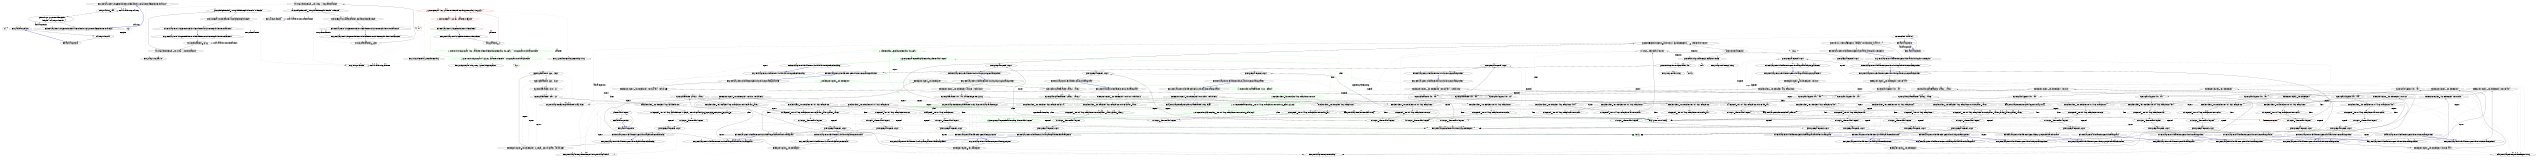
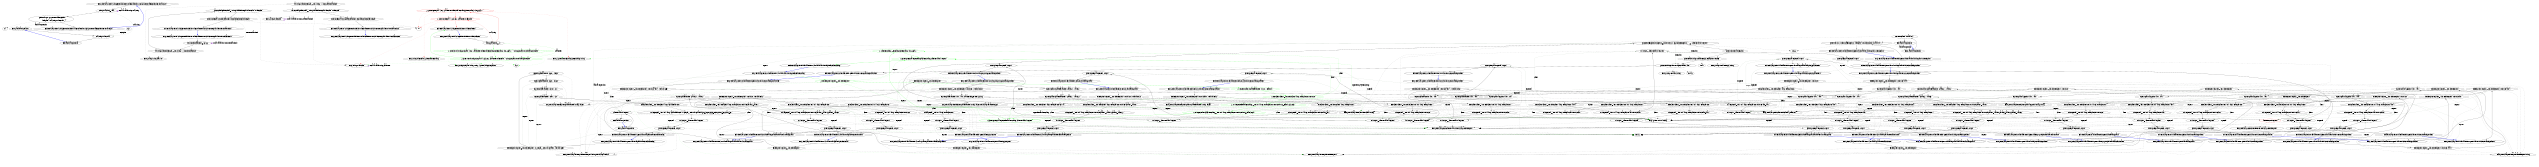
(252, 33) -> (252, 33)
(493, 33) -> (493, 33)
(366, 43) -> none
none -> (2257, 128)
(1323, 155) -> (1323, 155)
